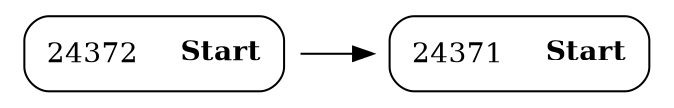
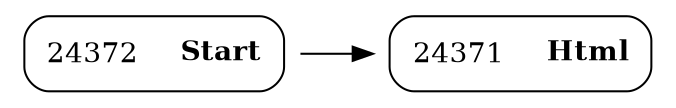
(586, 52) -> (588, 52)
